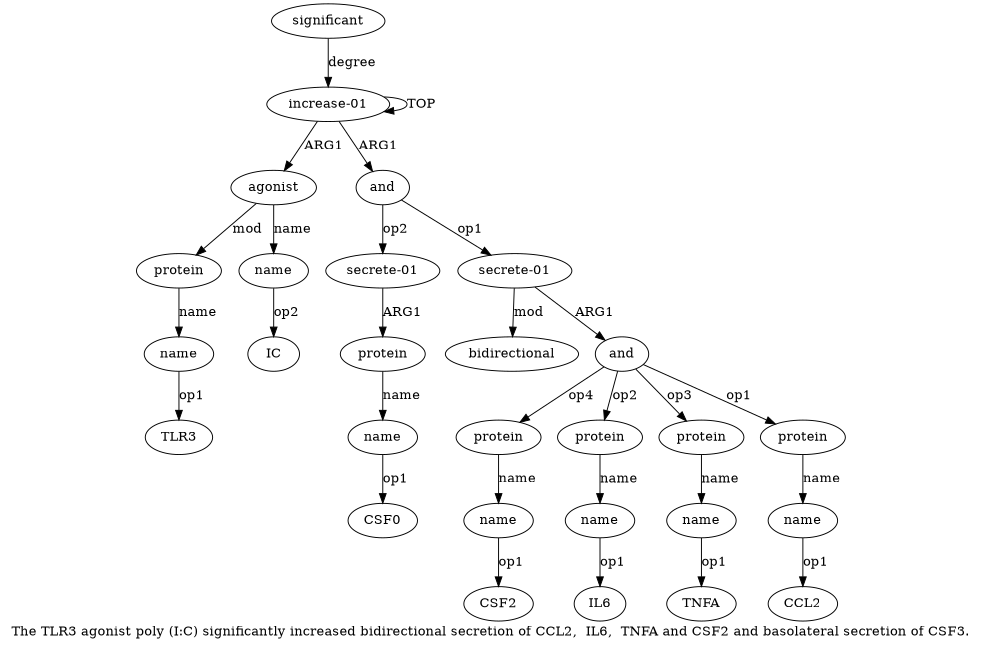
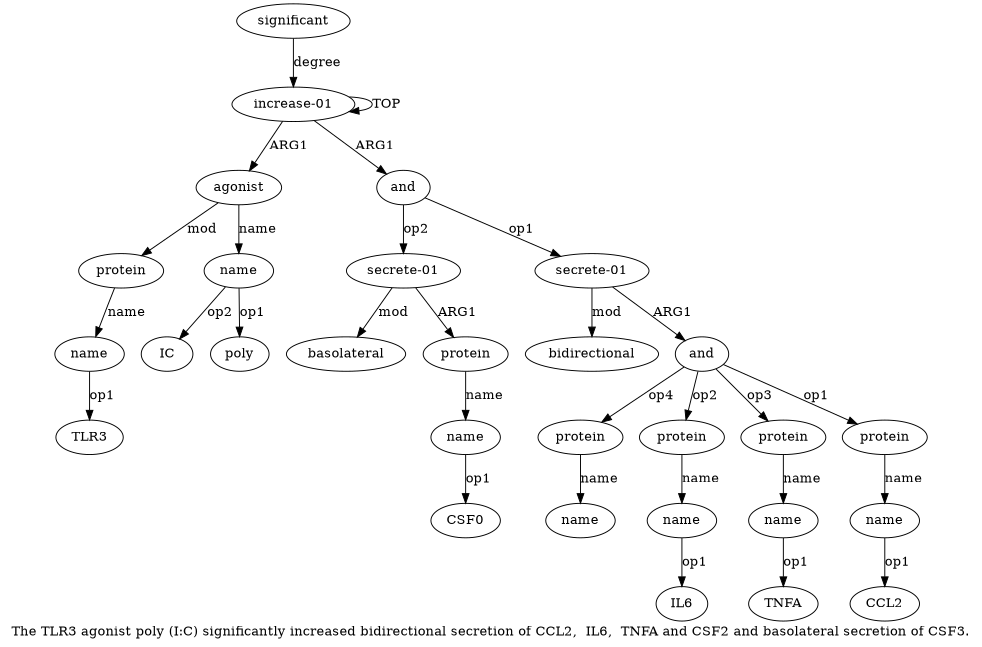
none -> (240, 354)
none -> (346, 354)
(499, 604) -> none
